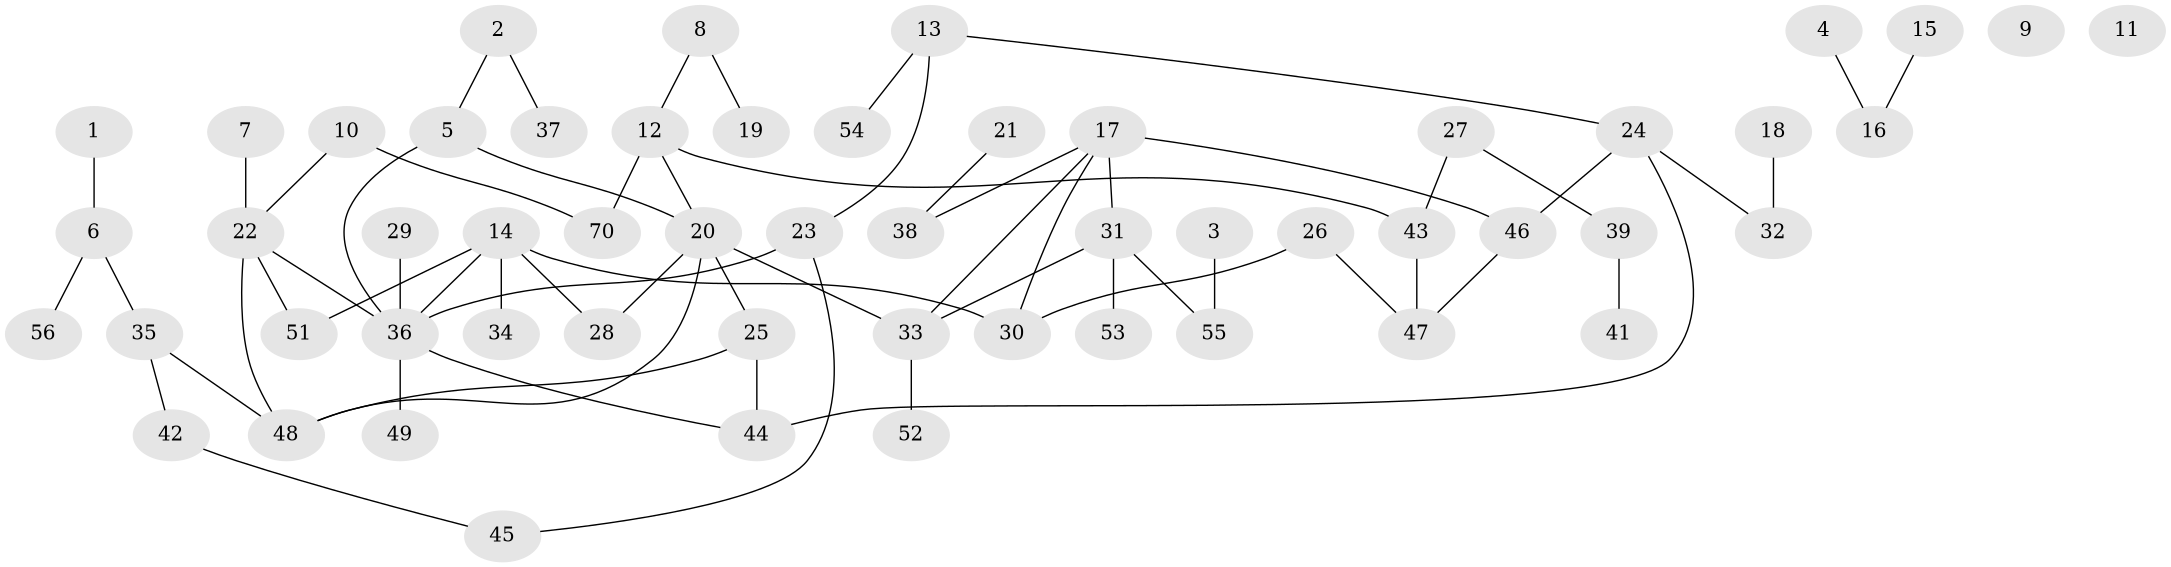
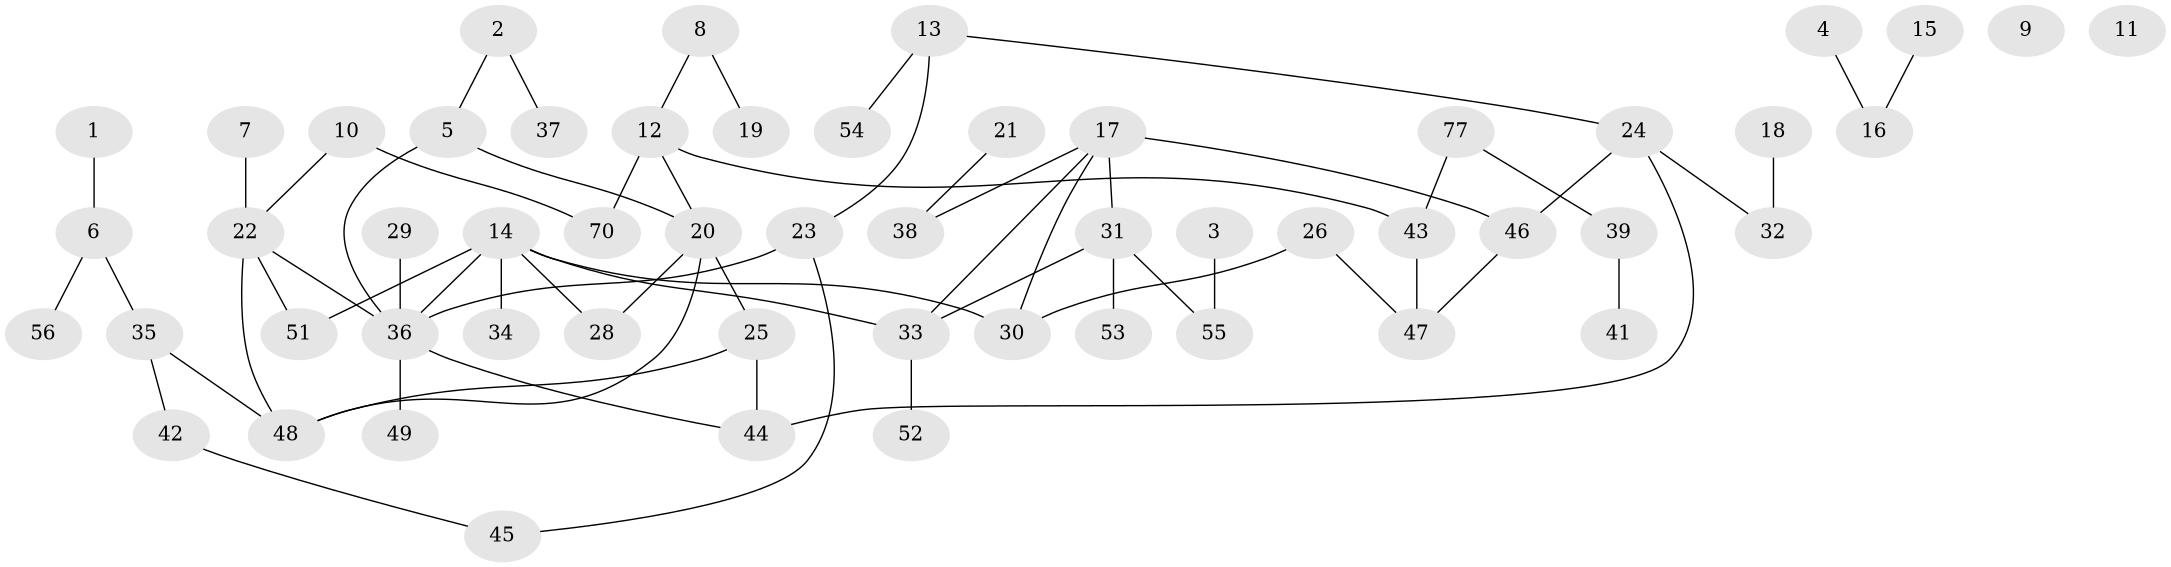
(1456, 132) -> (1456, 132)
(789, 275) -> (711, 293)
